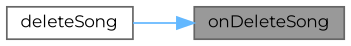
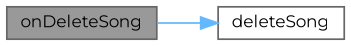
(155, 23) -> (179, 23)
